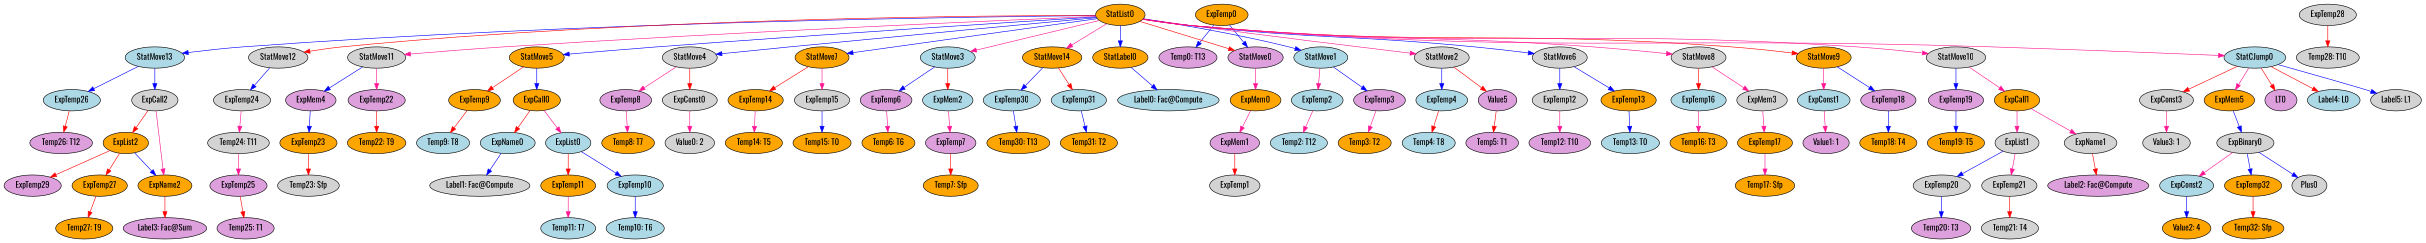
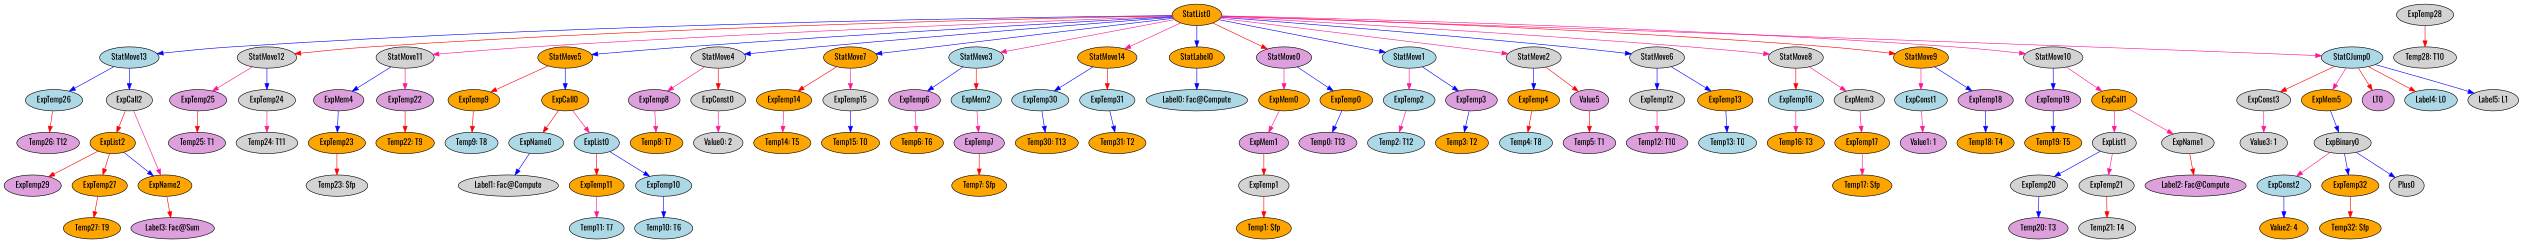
(1237, 34) -> (1313, 77)
(1442, 100) -> (1534, 100)
(1373, 119) -> (1467, 119)
(238, 161) -> (235, 77)
none -> (1264, 228)
